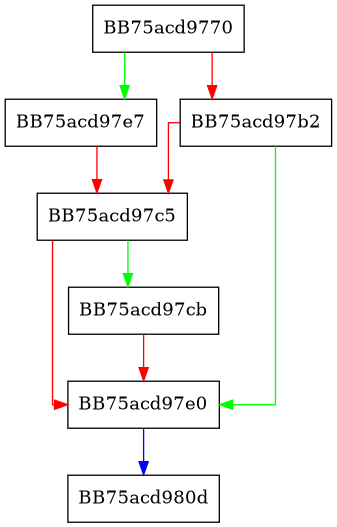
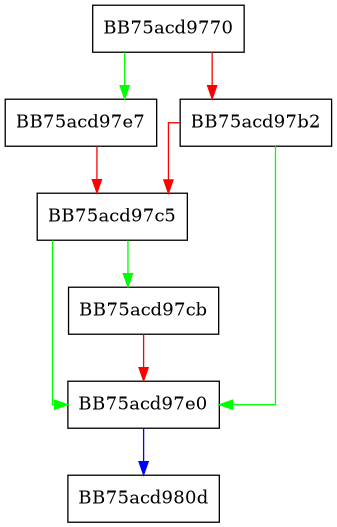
(53, 324) -> (53, 324)
